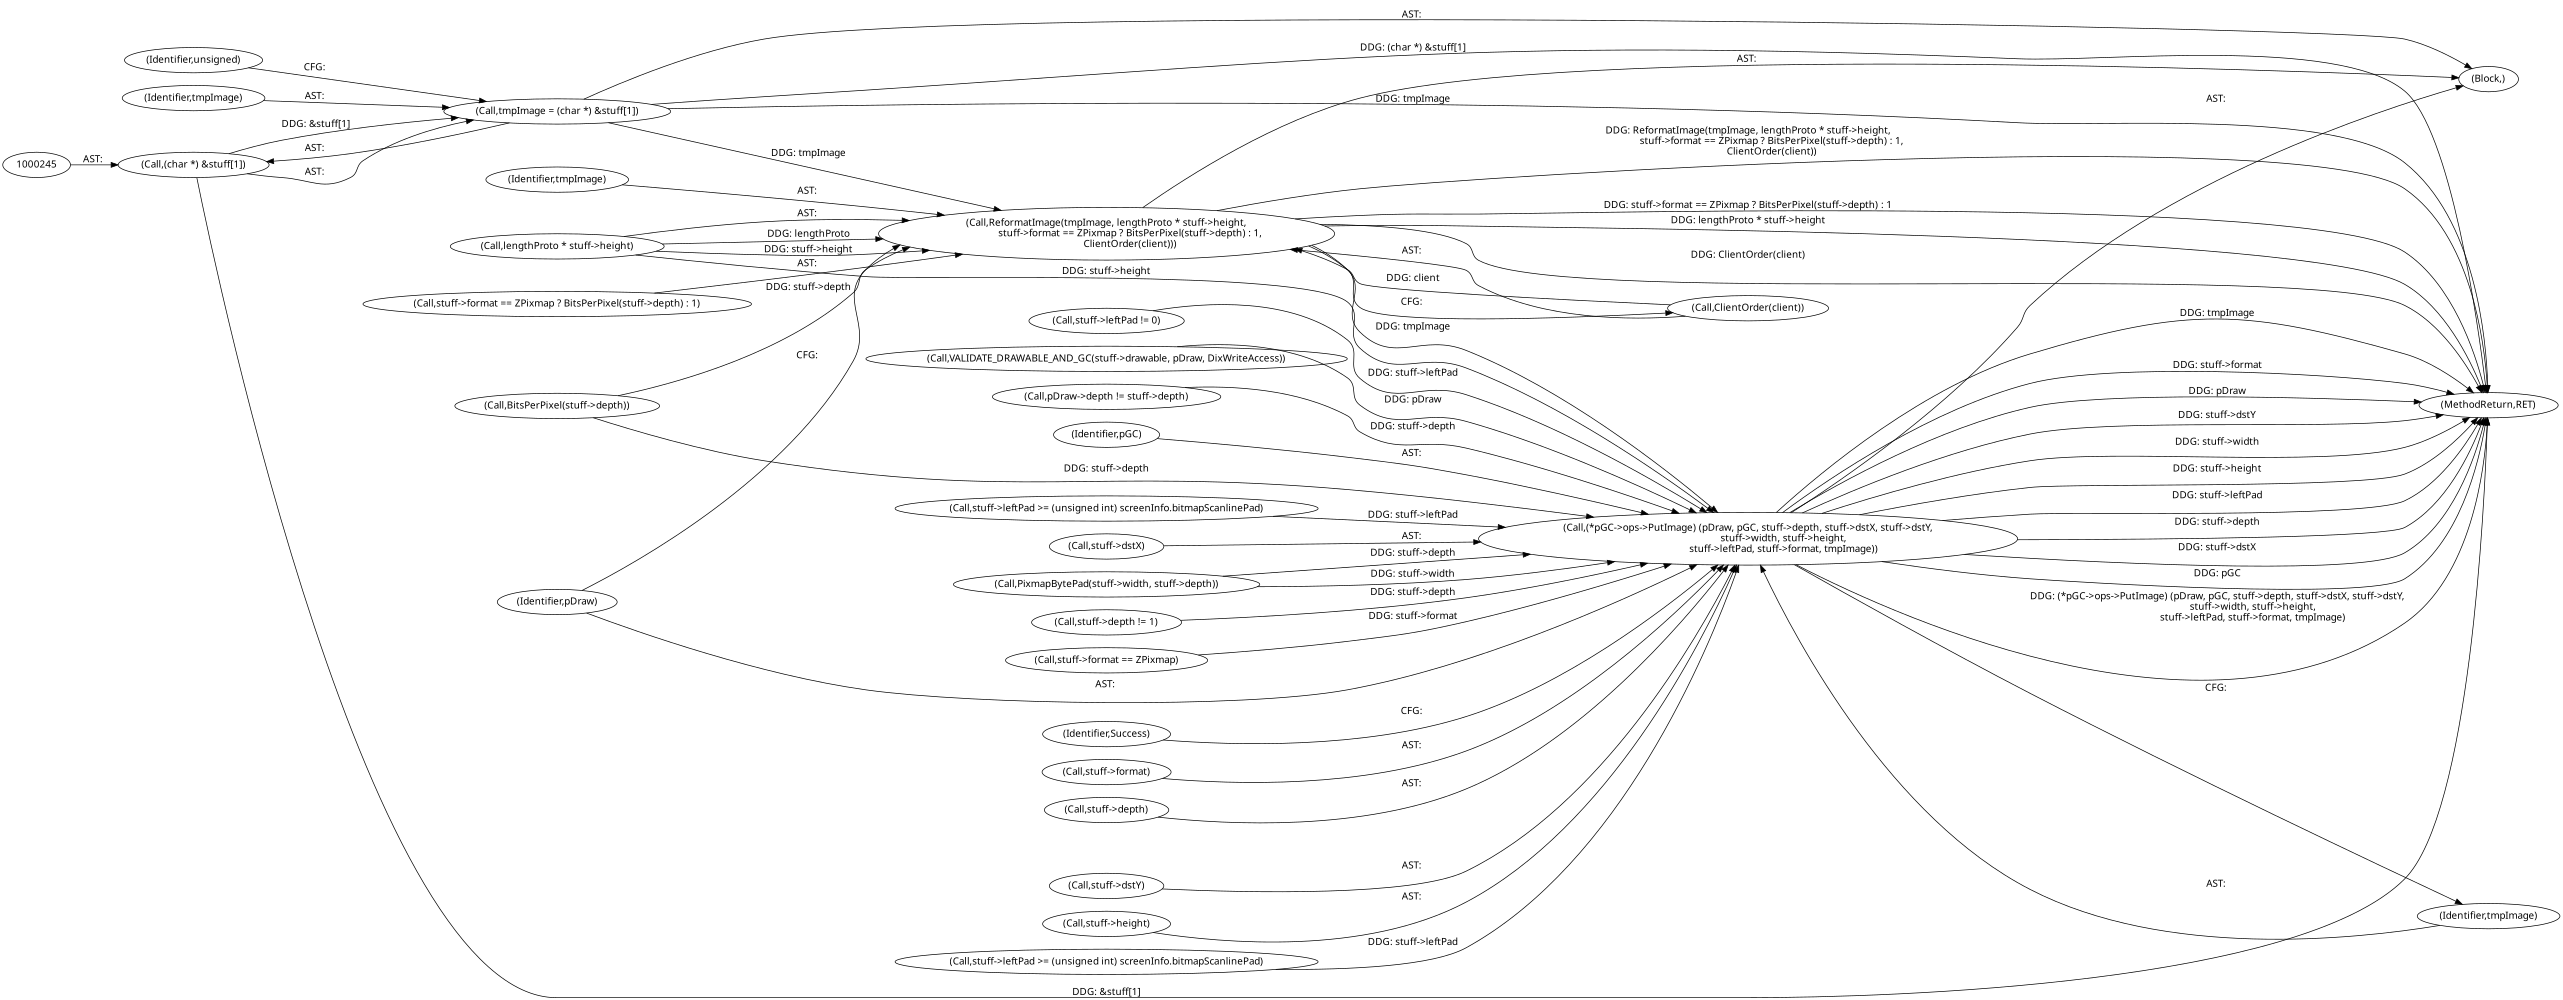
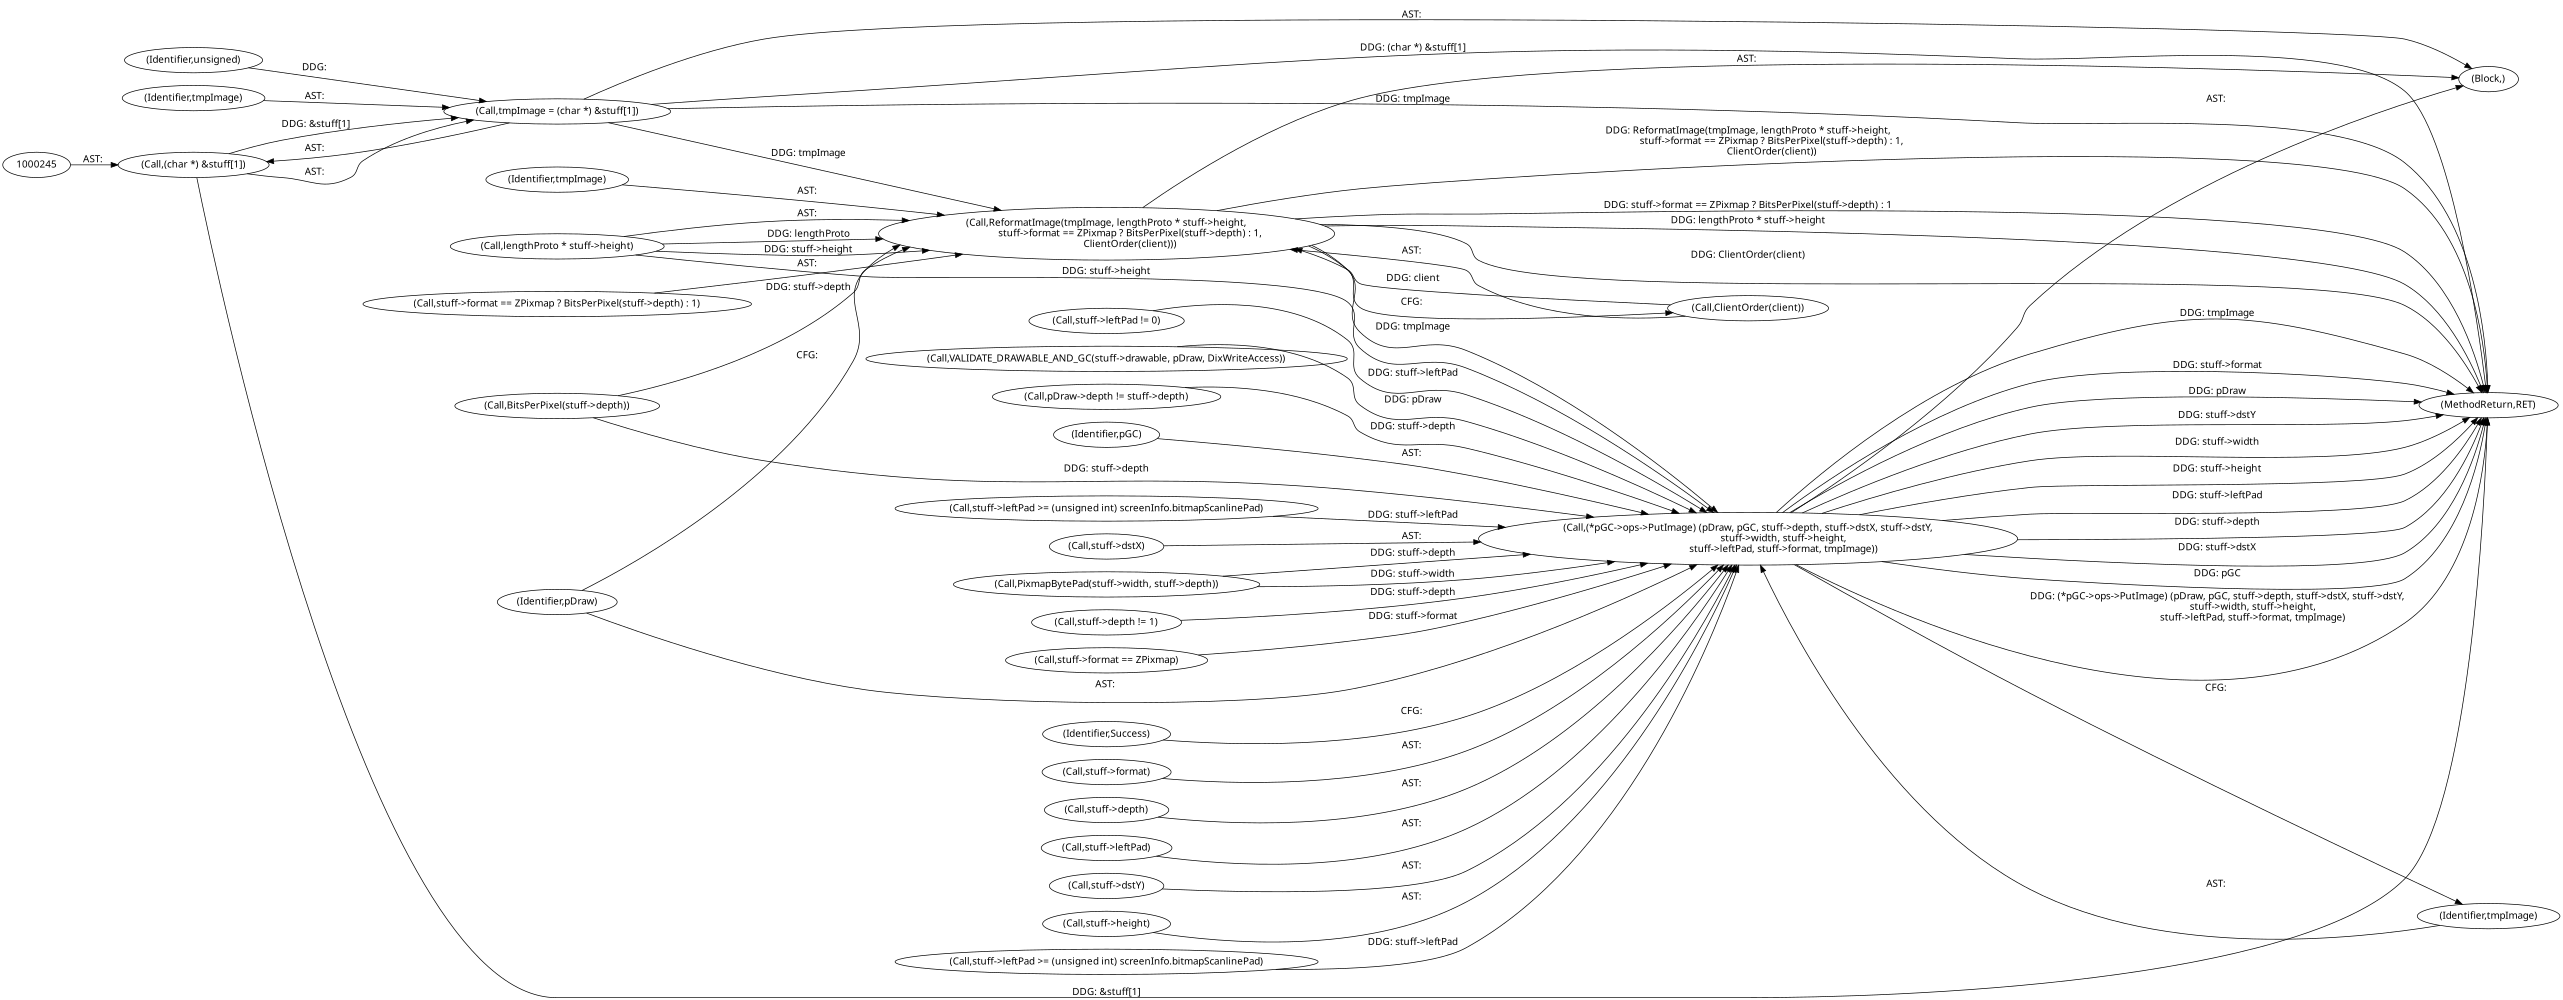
(316, 68) -> (316, 68)
none -> (1107, 848)
